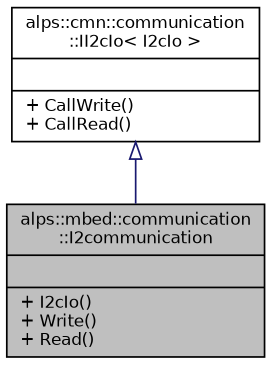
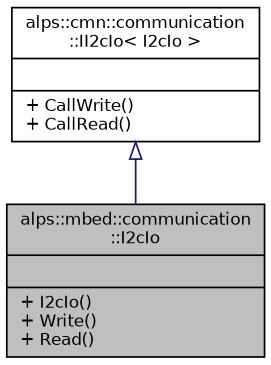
(136, 238) -> (136, 238)
